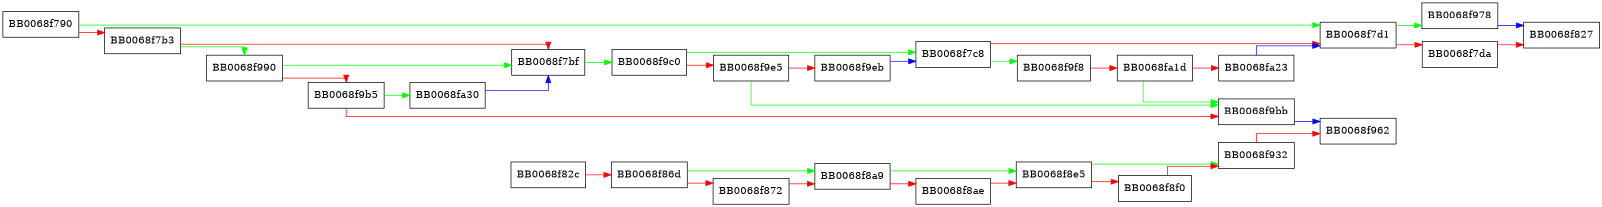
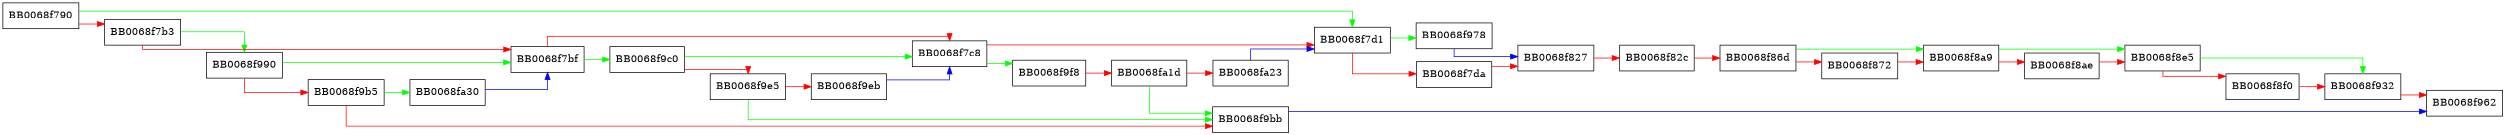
none -> (744, 36)
none -> (1603, 58)
